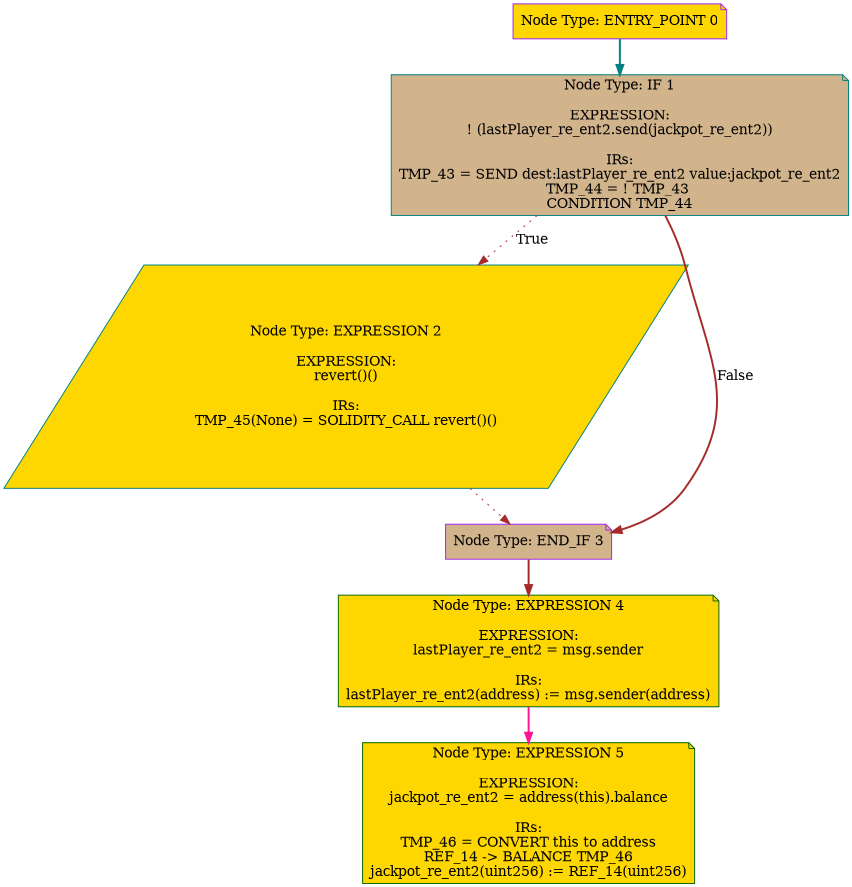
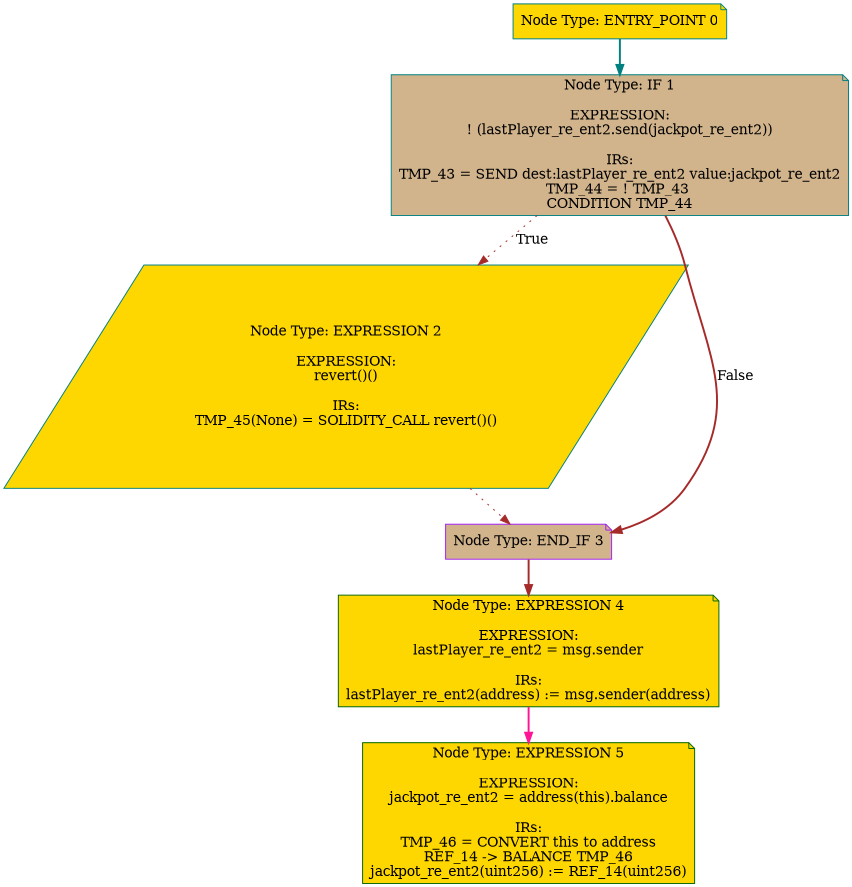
(620, 21) -> (620, 21)
